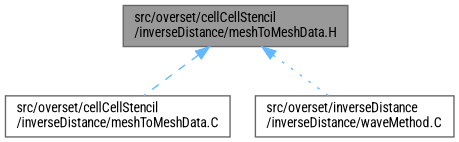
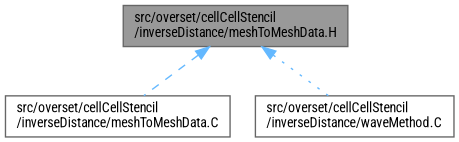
(355, 116) -> (355, 116)
